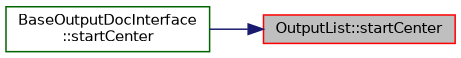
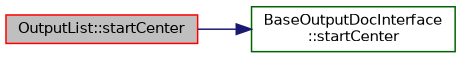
(229, 29) -> (217, 29)
